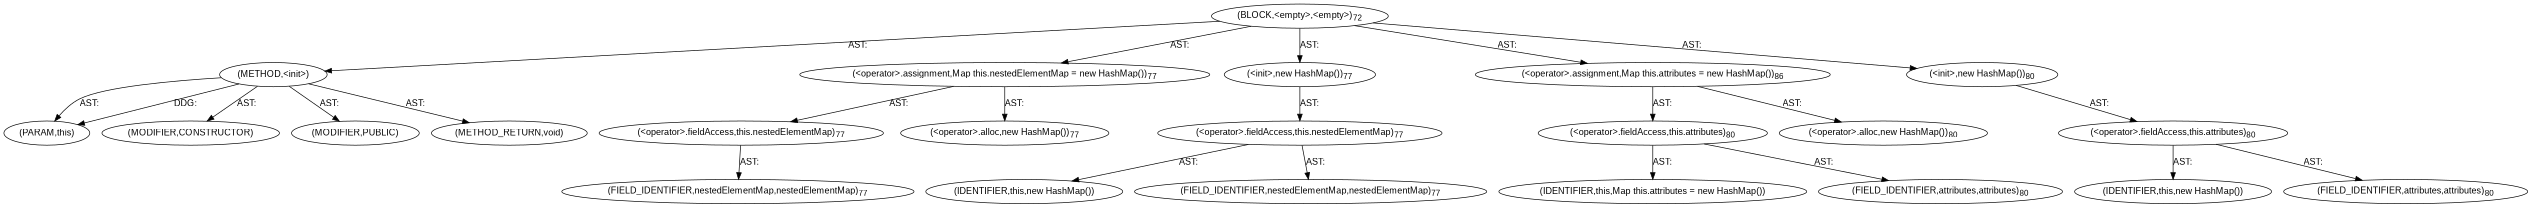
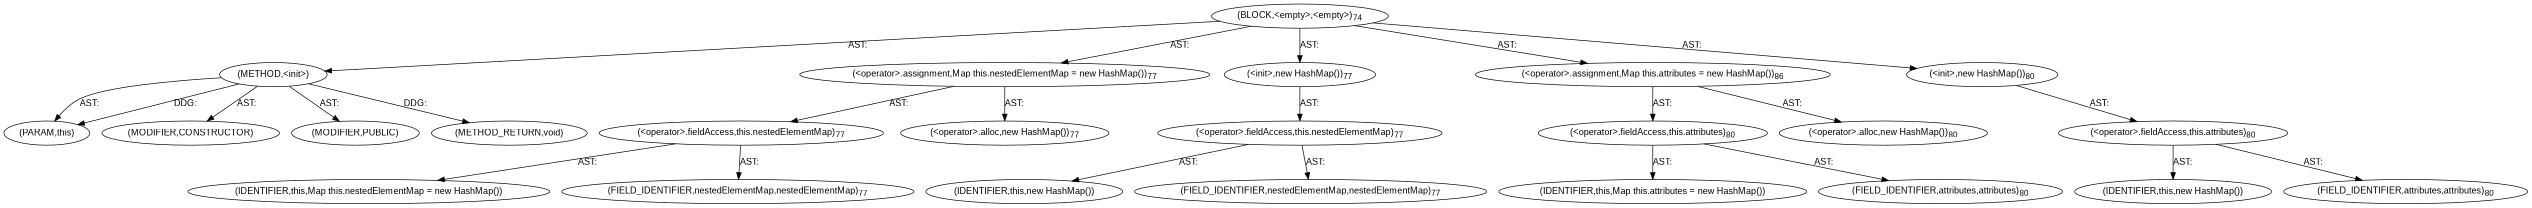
(1358, 15) -> (1358, 15)
(417, 104) -> (417, 104)
none -> (369, 192)
